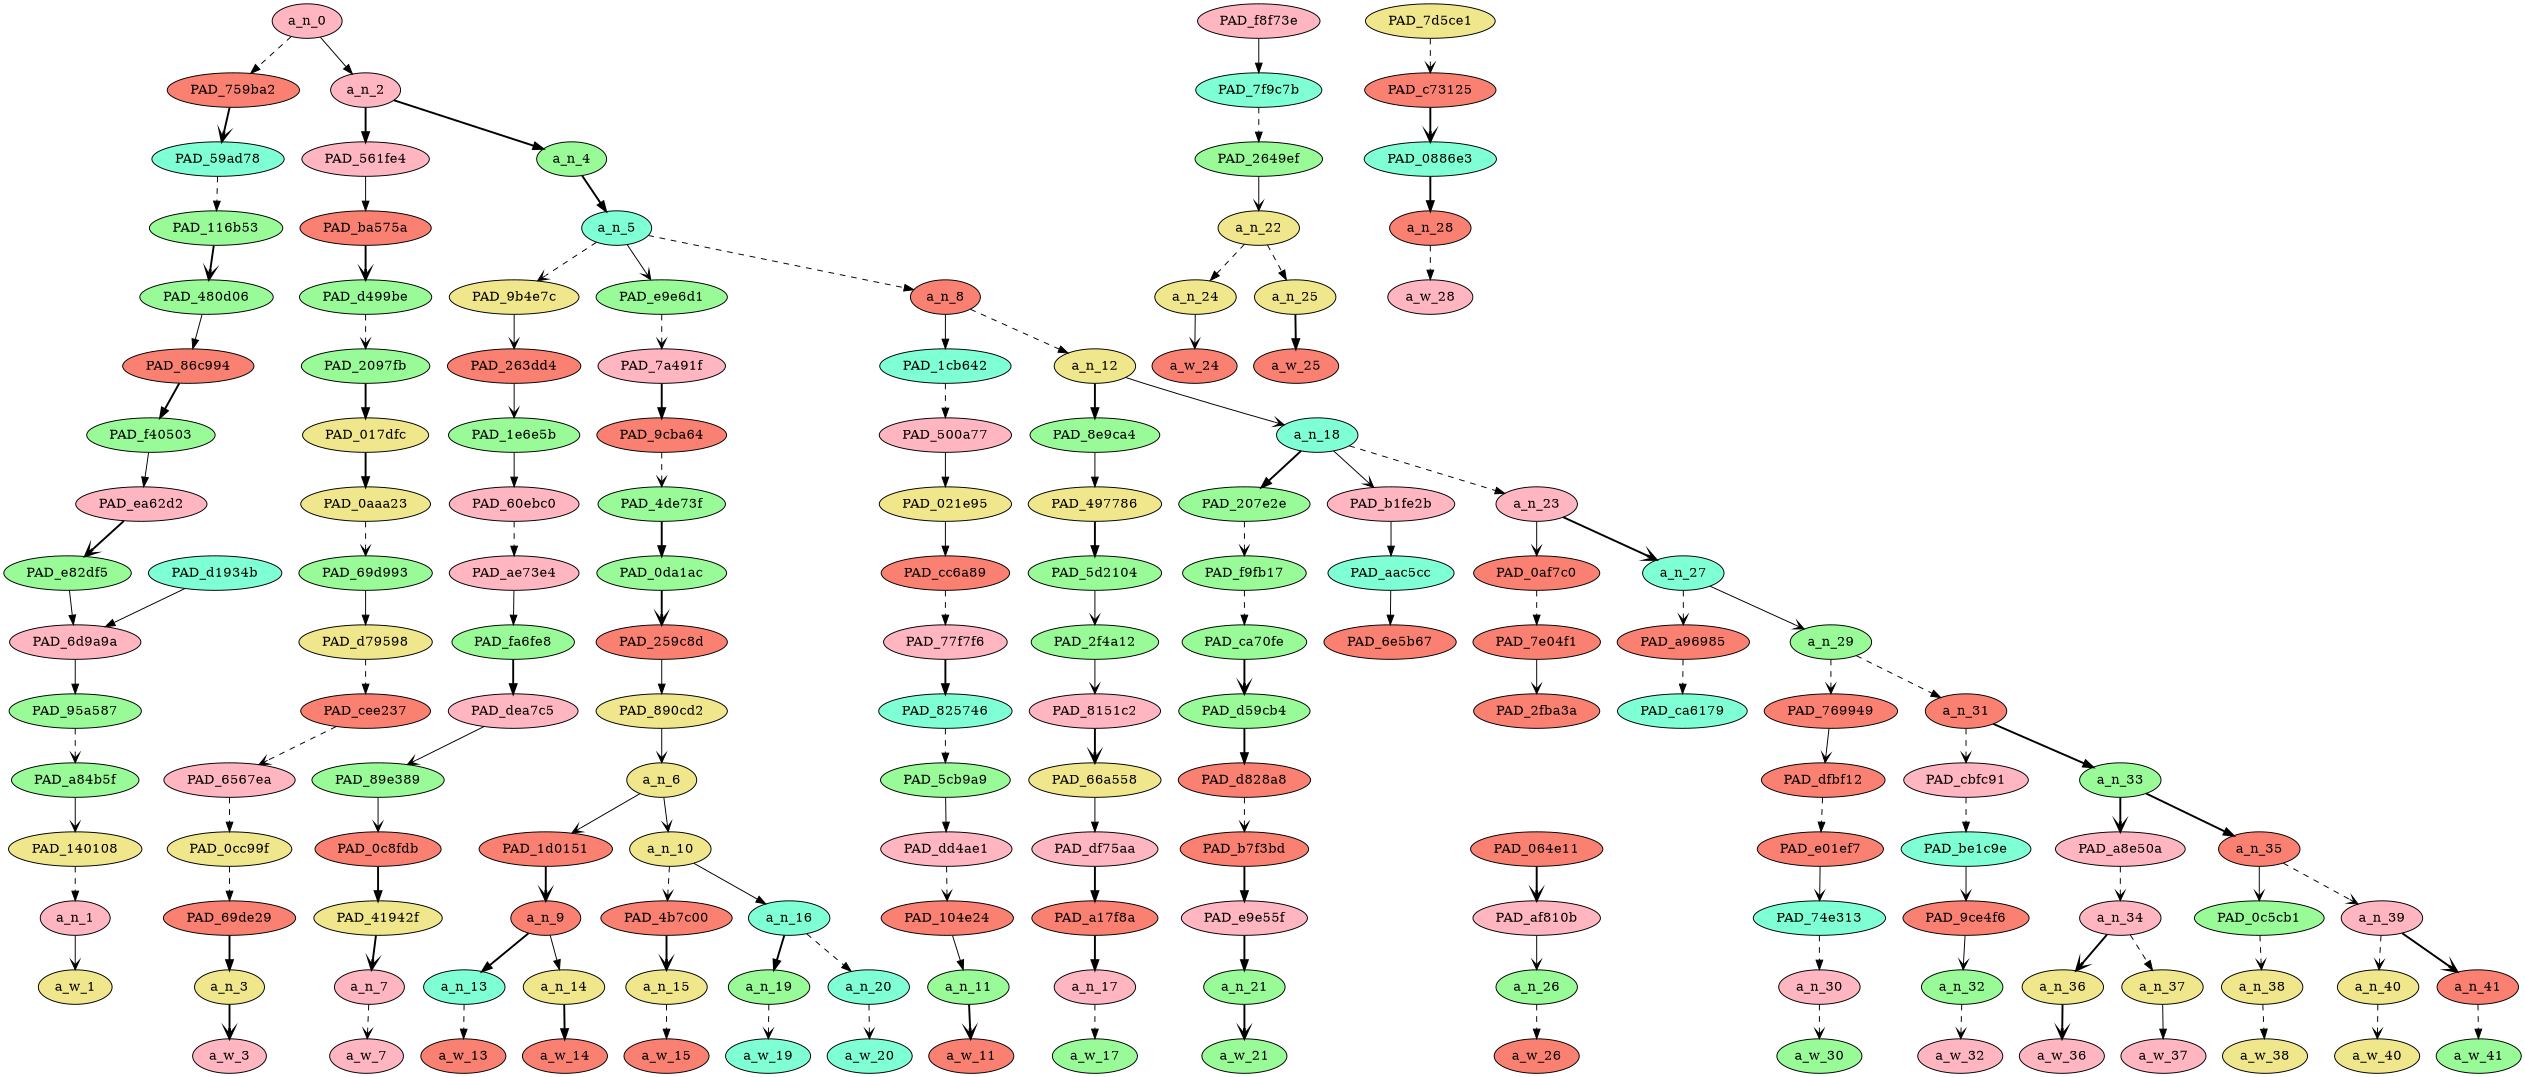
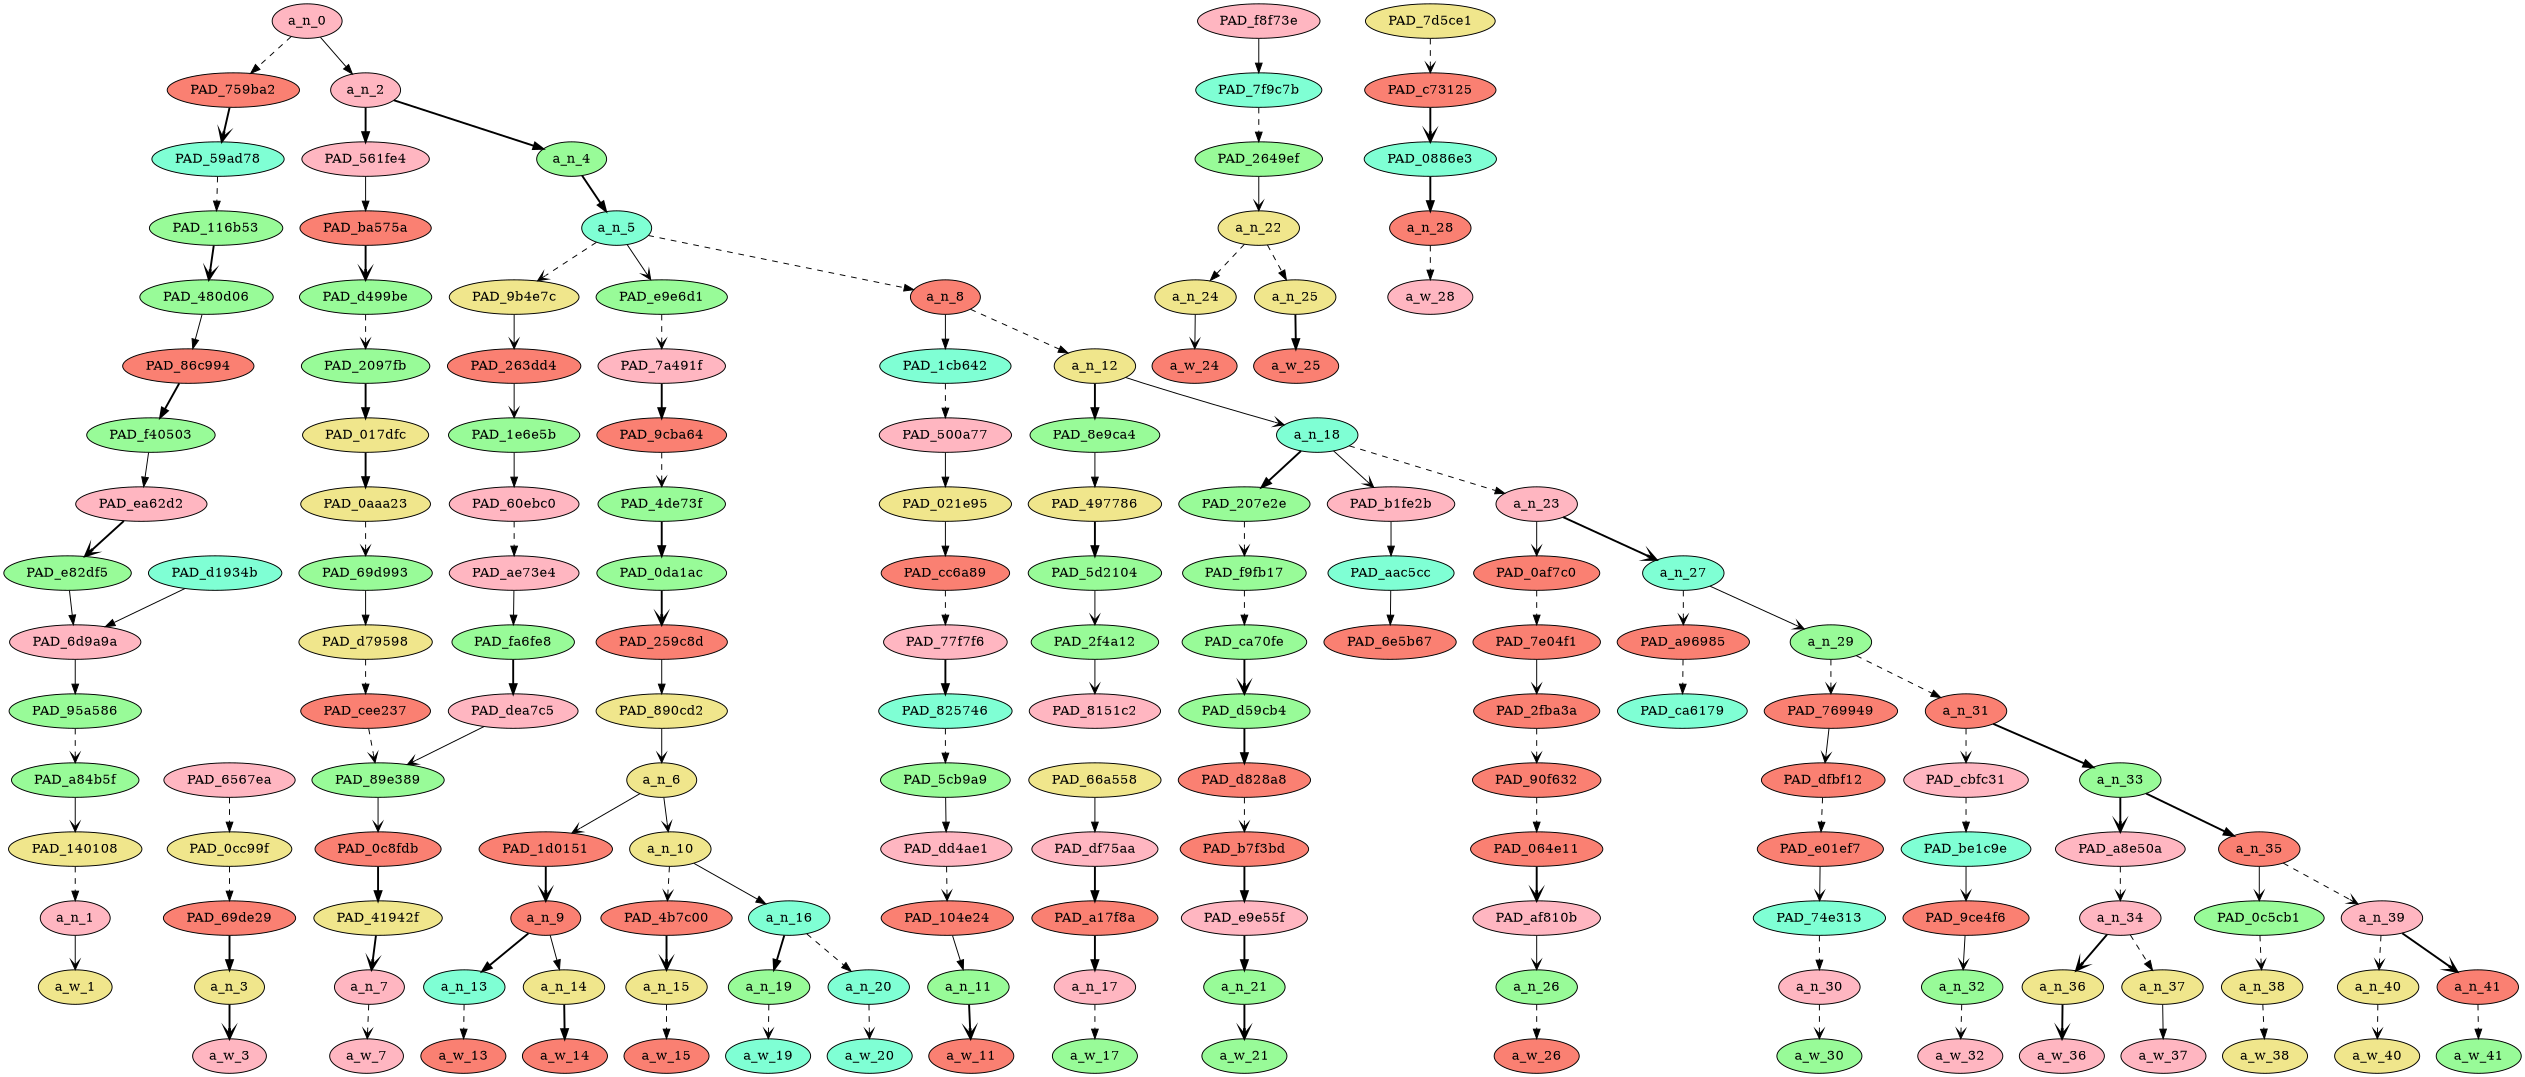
(75, 711) -> (75, 711)
(1095, 741) -> none
(302, 743) -> (371, 741)
none -> (1537, 780)
(1966, 780) -> (1966, 780)
